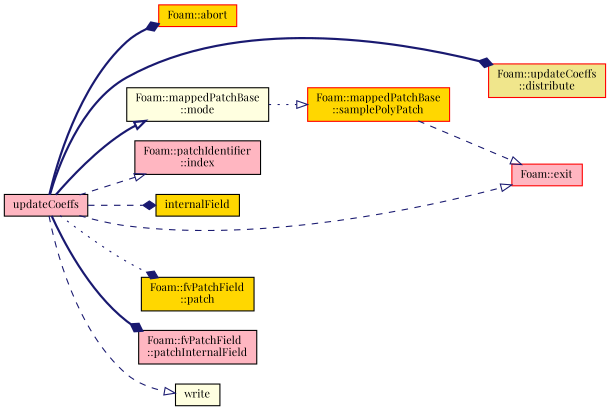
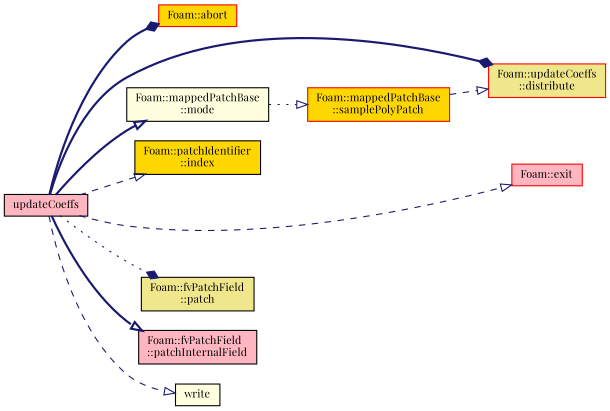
(465, 141) -> (463, 93)
(198, 158) -> (198, 158)
(198, 205) -> none
(85, 275) -> (85, 275)
(198, 294) -> (198, 294)
